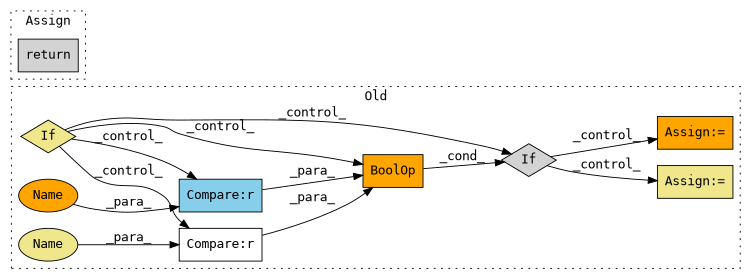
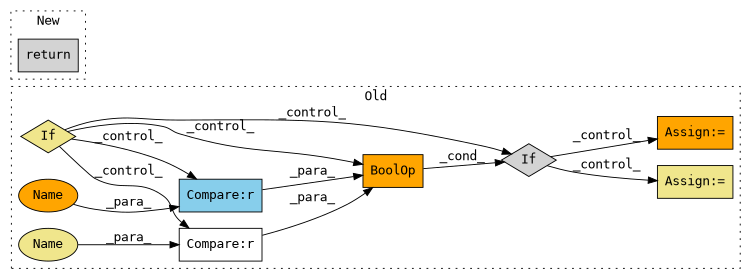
(48, 21) -> (48, 21)
